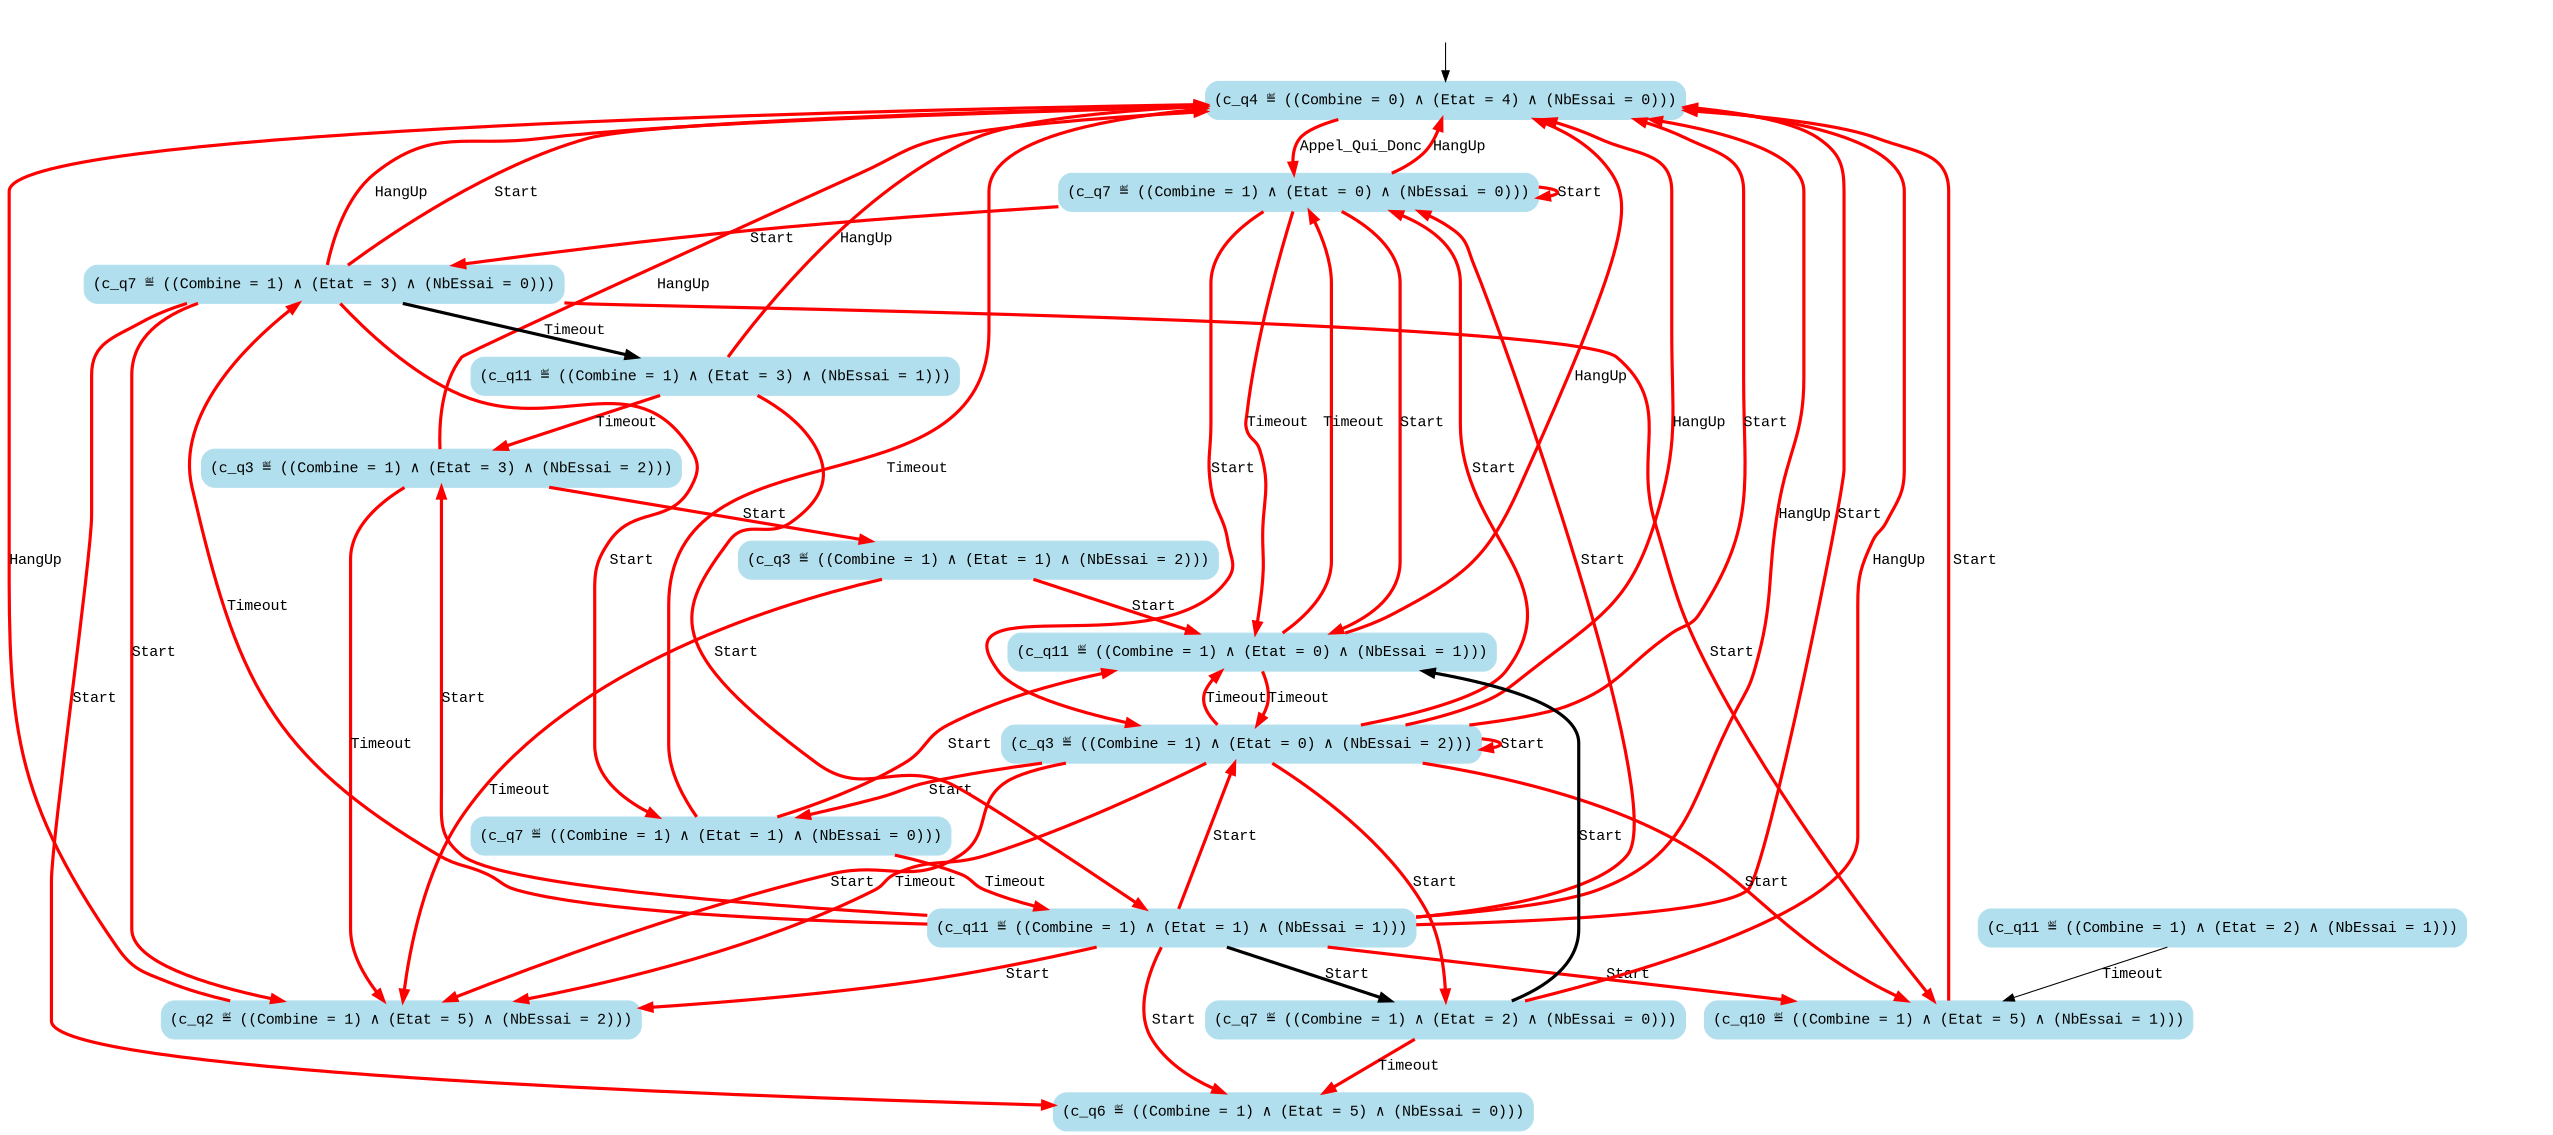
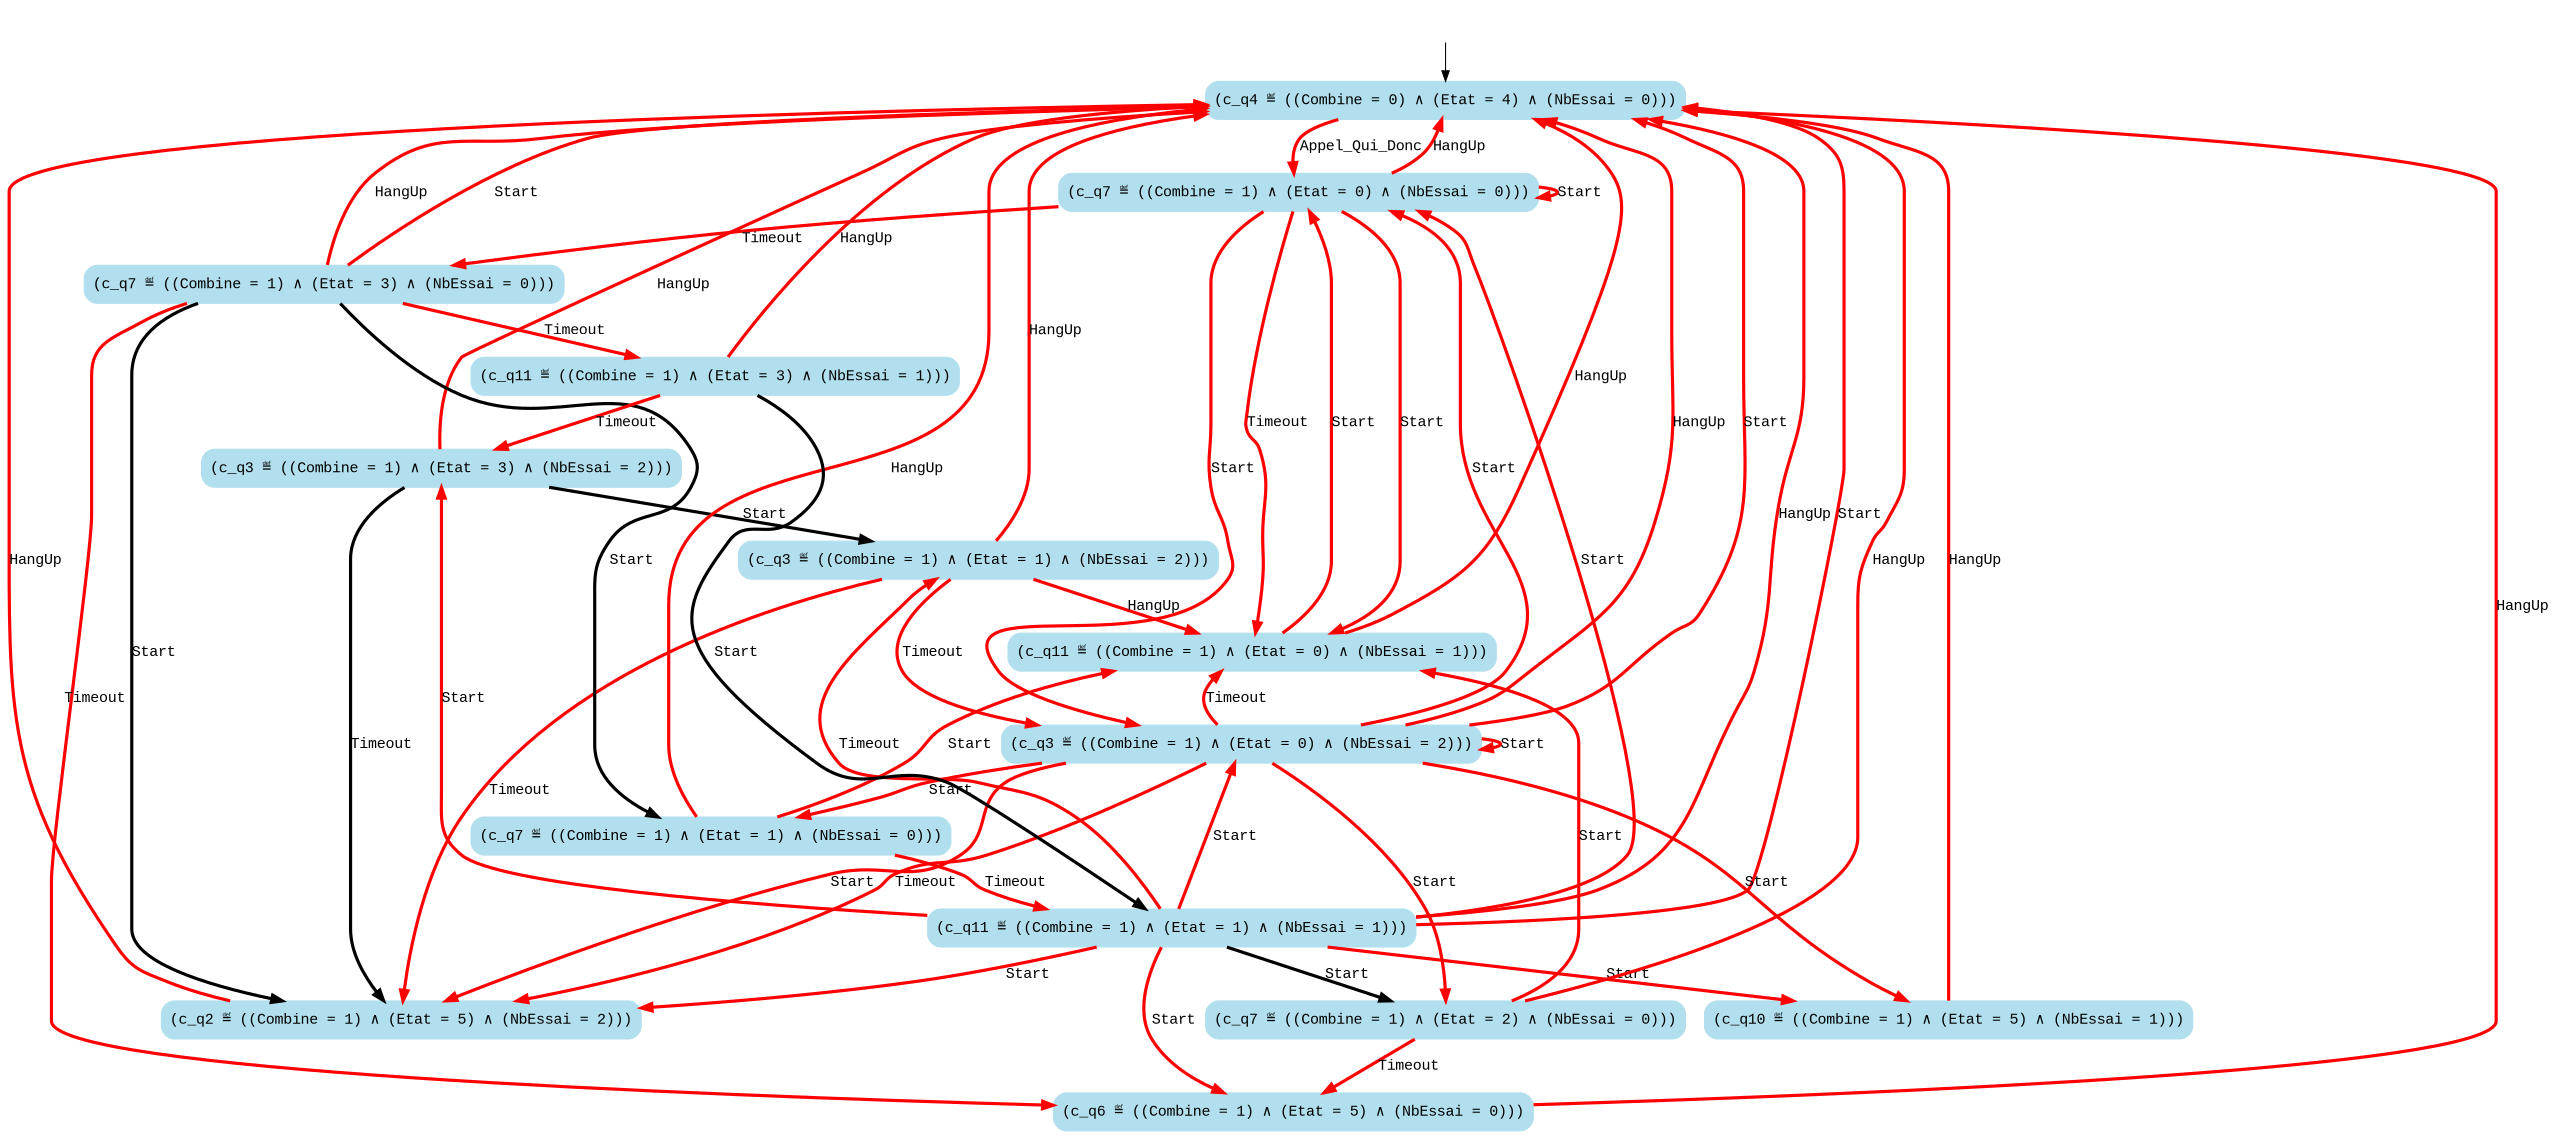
(772, 238) -> (772, 238)
none -> (1029, 274)
(503, 327) -> (503, 327)
(1453, 334) -> none
(1354, 422) -> (1354, 422)
(697, 467) -> (697, 467)
(917, 468) -> (917, 468)
(705, 513) -> (705, 513)
(1975, 560) -> (1975, 560)
(1154, 606) -> (1154, 606)
(132, 682) -> (132, 682)
none -> (2496, 688)
(1268, 694) -> (910, 681)
(95, 698) -> (95, 698)
(755, 713) -> (755, 713)
(351, 732) -> (351, 732)
(366, 807) -> (969, 781)
(1579, 815) -> (1579, 815)
(2222, 928) -> none
